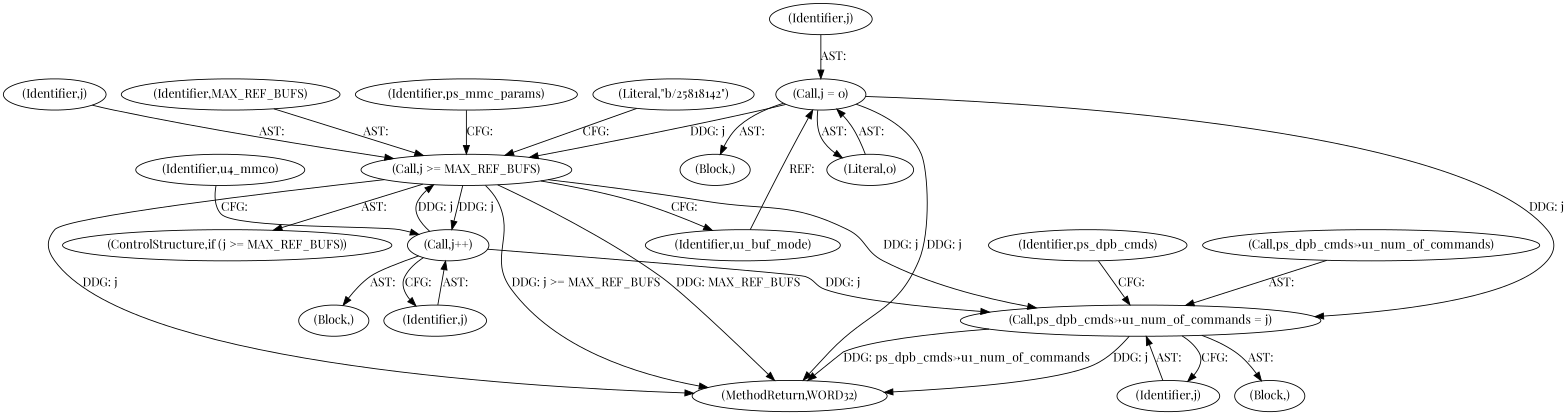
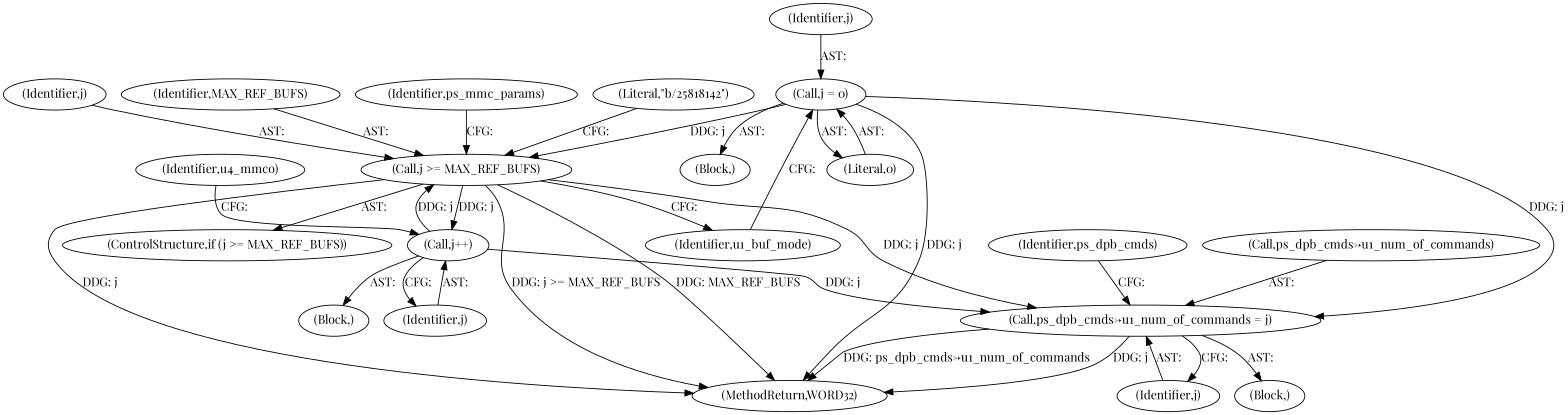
(804, 170) -> (804, 170)
